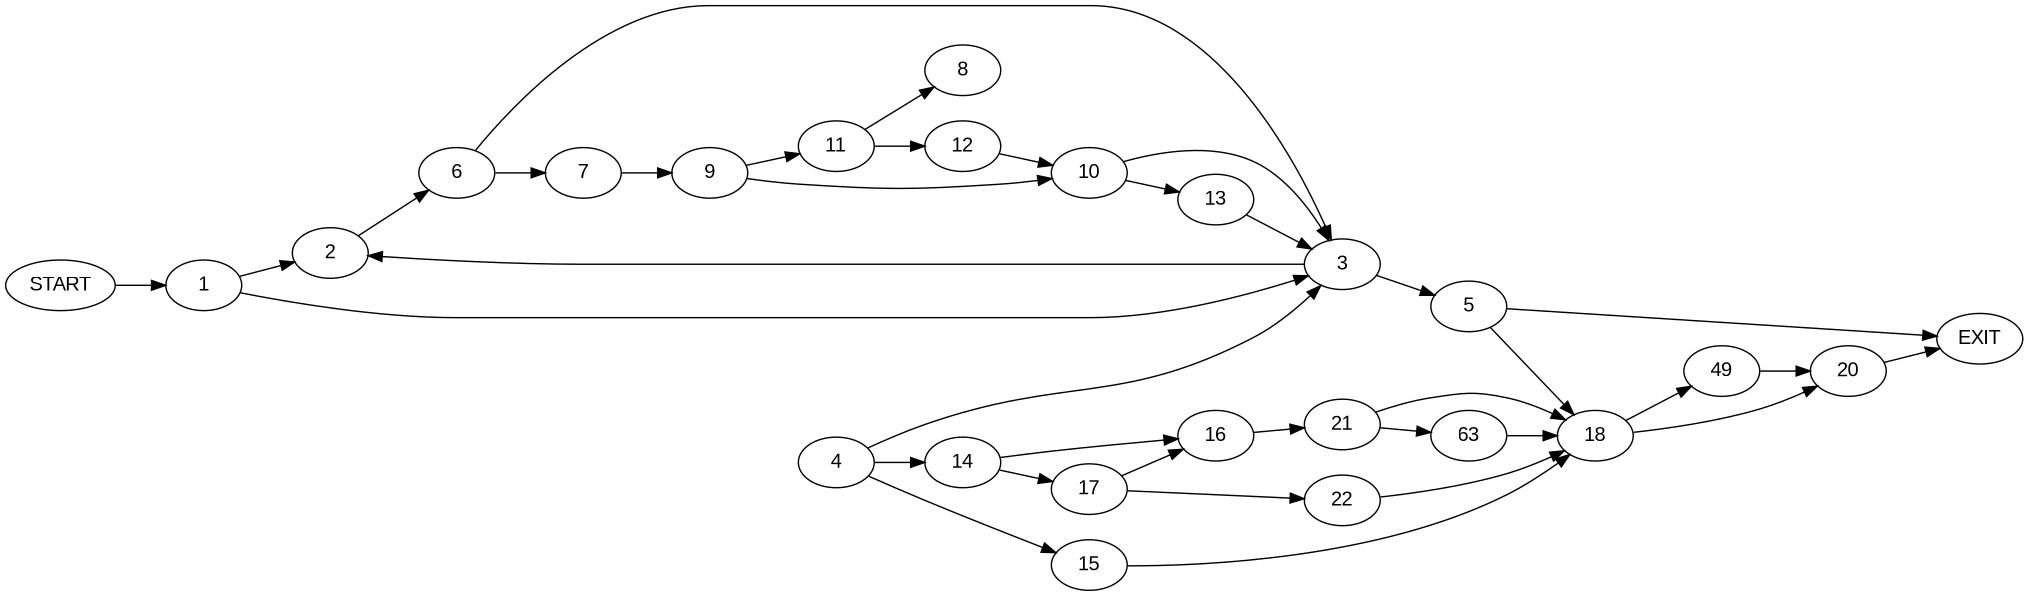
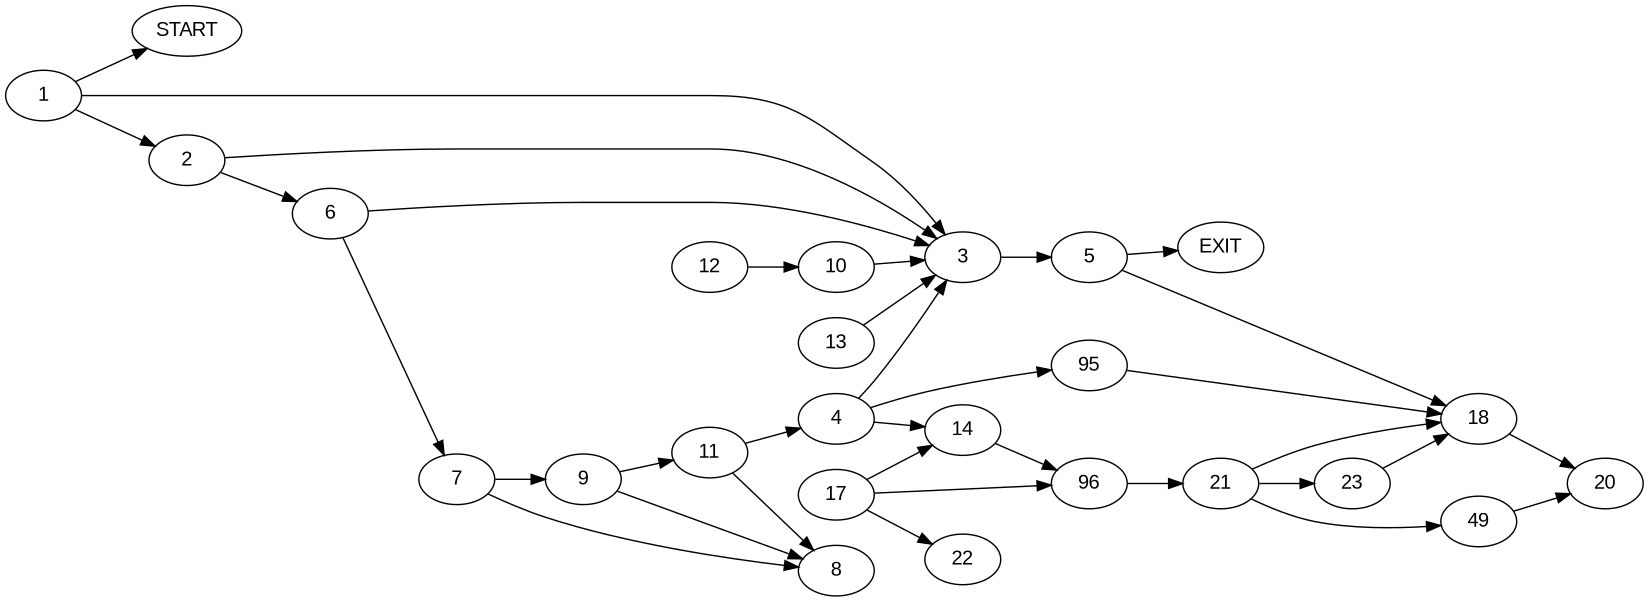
(893, 146) -> (766, 438)
(1146, 185) -> none
(892, 188) -> (703, 523)
(843, 264) -> (584, 149)
(133, 285) -> (105, 68)
(1905, 357) -> none
(1652, 407) -> (1337, 525)
(1216, 436) -> (1089, 484)
(1469, 436) -> (1352, 484)
(1019, 474) -> (893, 466)
(1468, 483) -> none
none -> (633, 541)
(1089, 565) -> (1089, 365)
